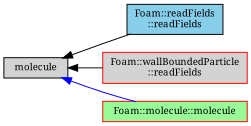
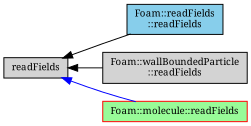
(36, 68) -> (36, 68)
(175, 68) -> (175, 68)
(175, 111) -> (175, 111)
